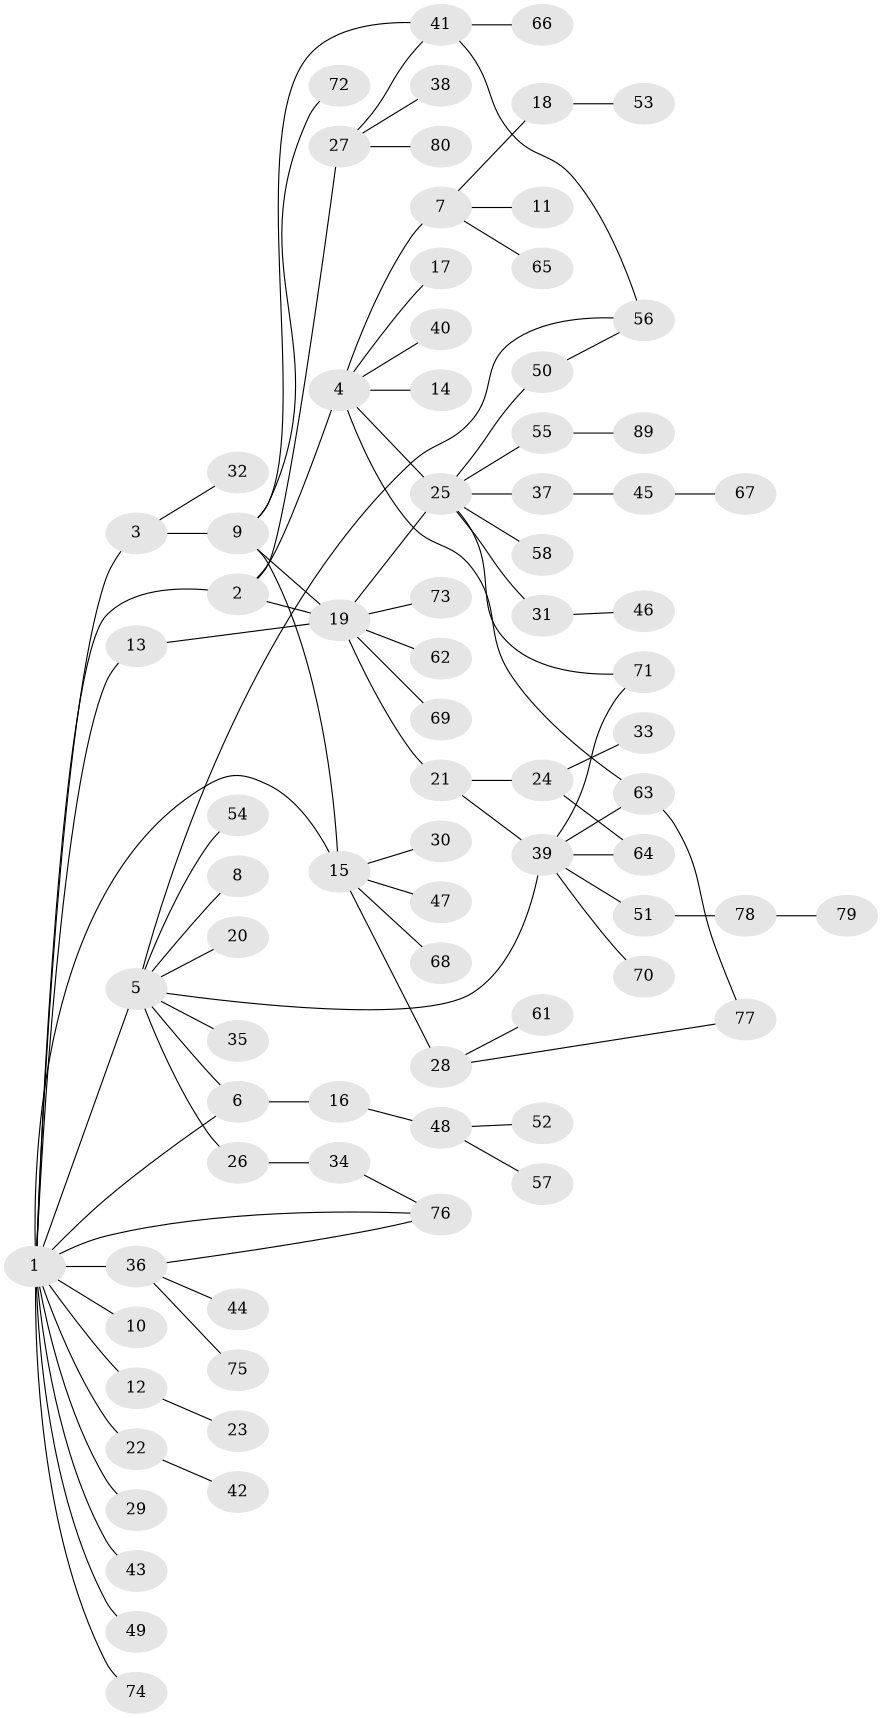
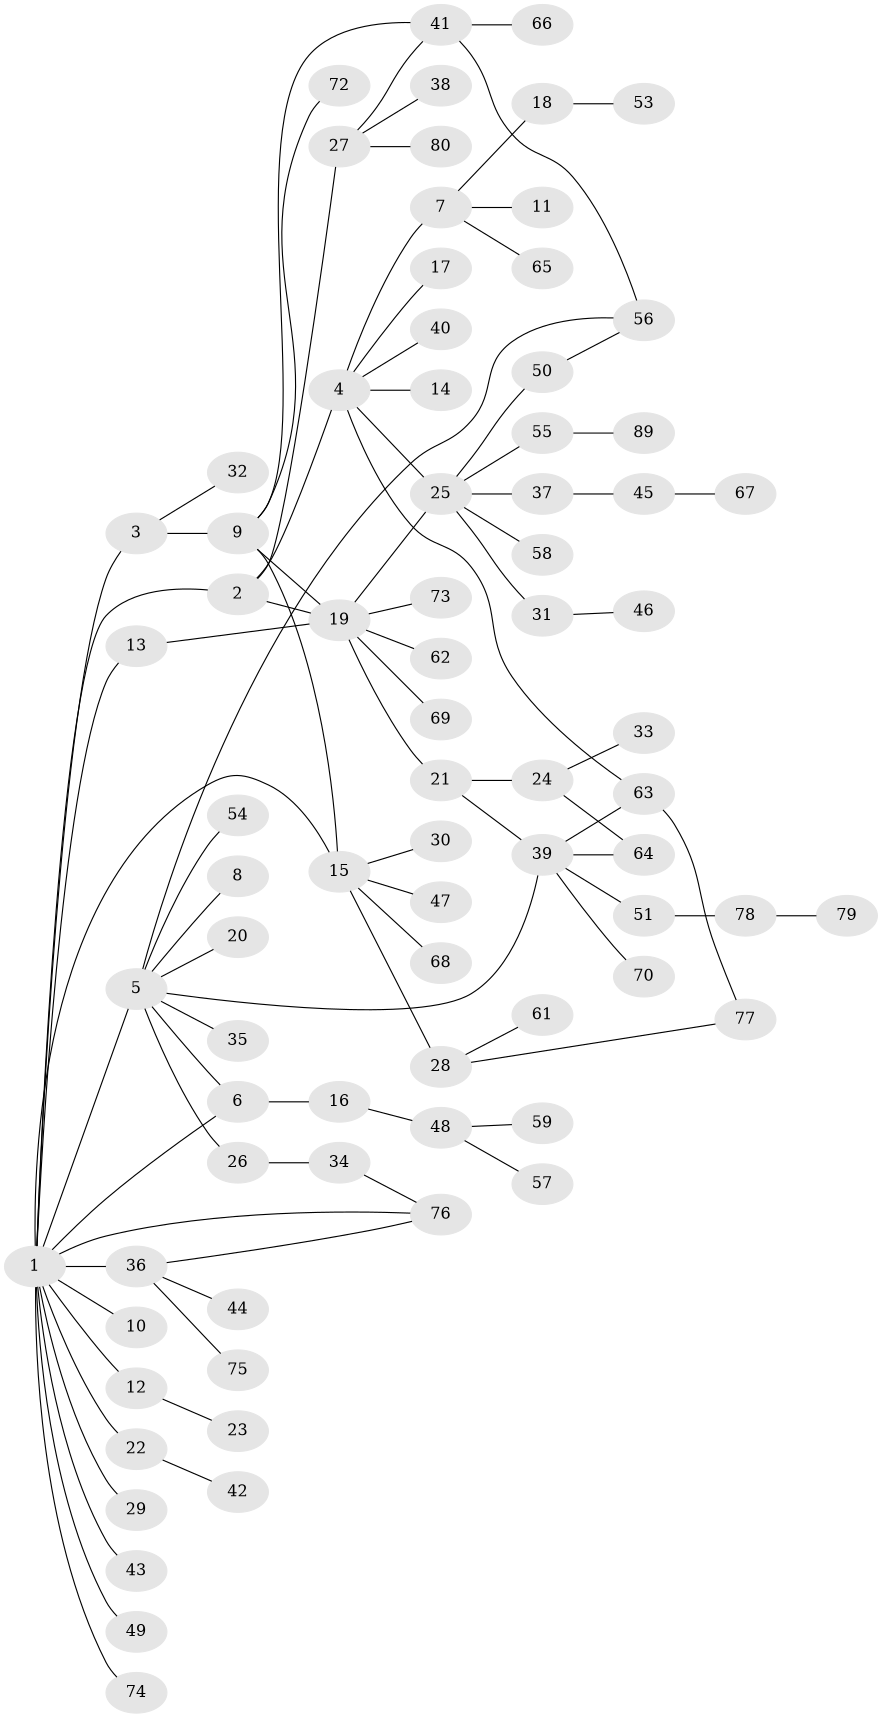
(644, 672) -> none
(542, 1123) -> (542, 1123)
